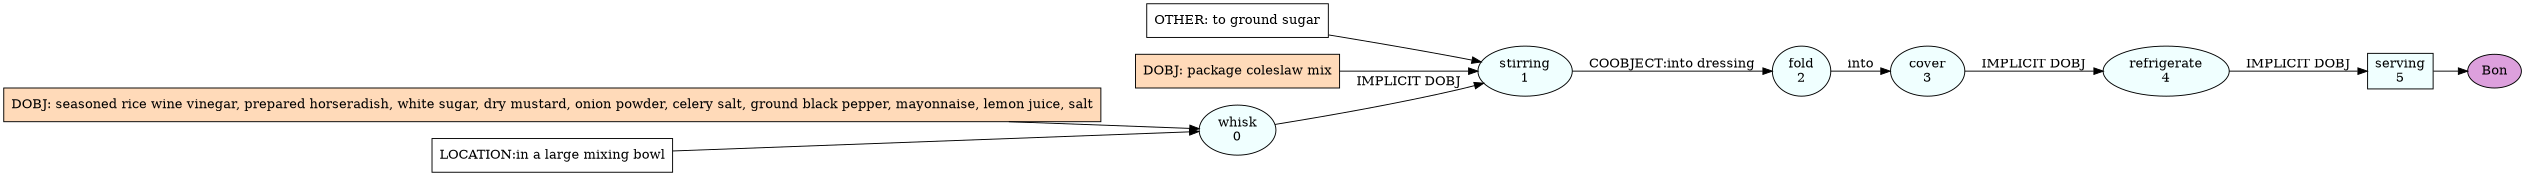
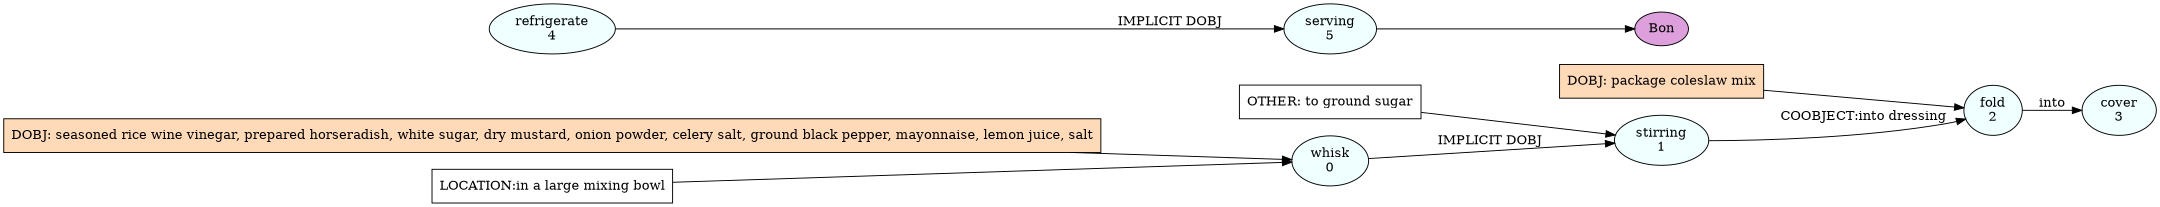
(1404, 71) -> (1859, 99)
(2029, 71) -> none
(2400, 71) -> (1330, 29)
